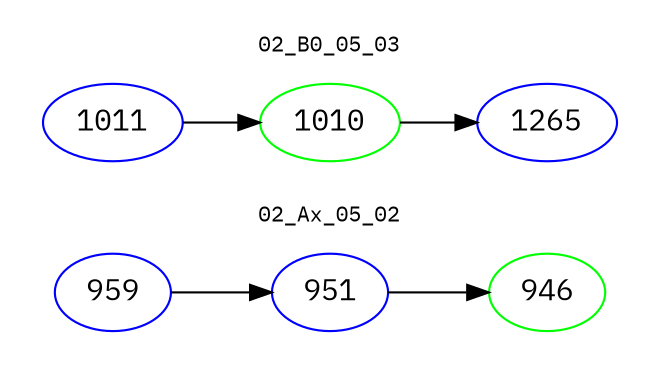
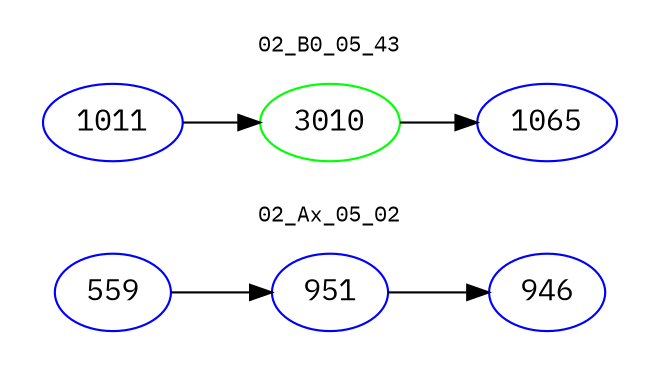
(330, 46) -> (330, 46)
(330, 123) -> (330, 123)
(547, 123) -> (547, 123)
(113, 292) -> (113, 292)
(547, 292) -> (547, 292)
